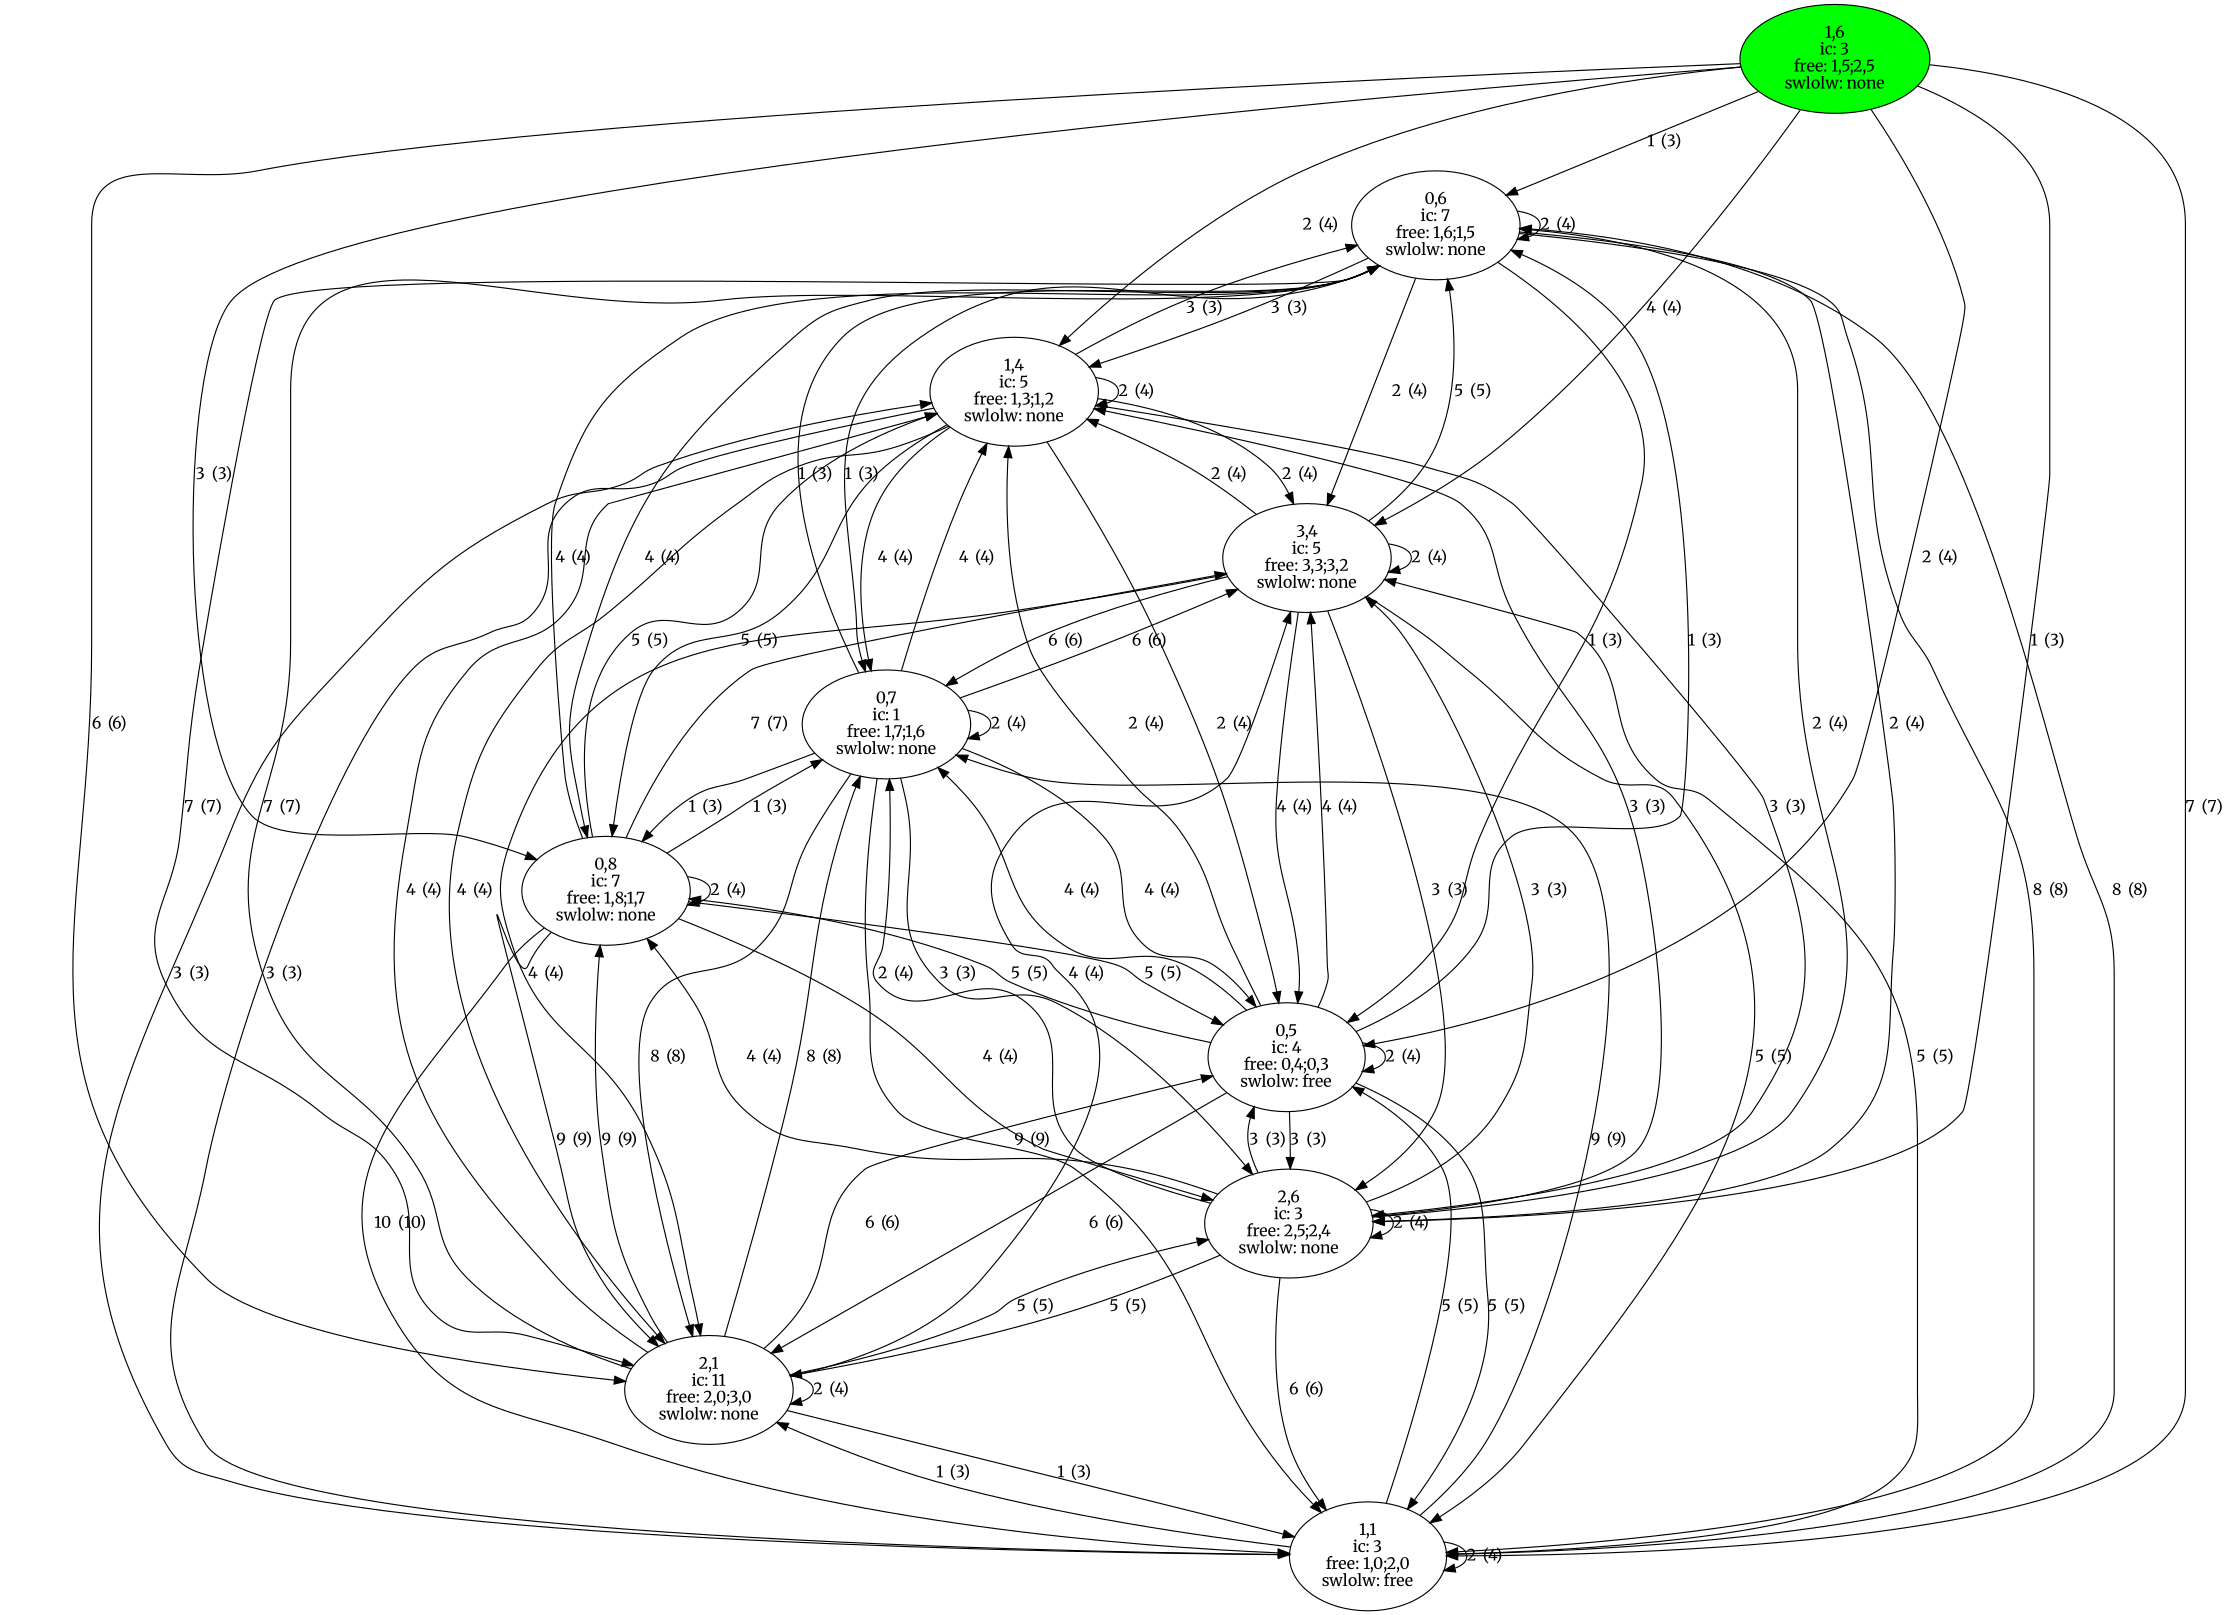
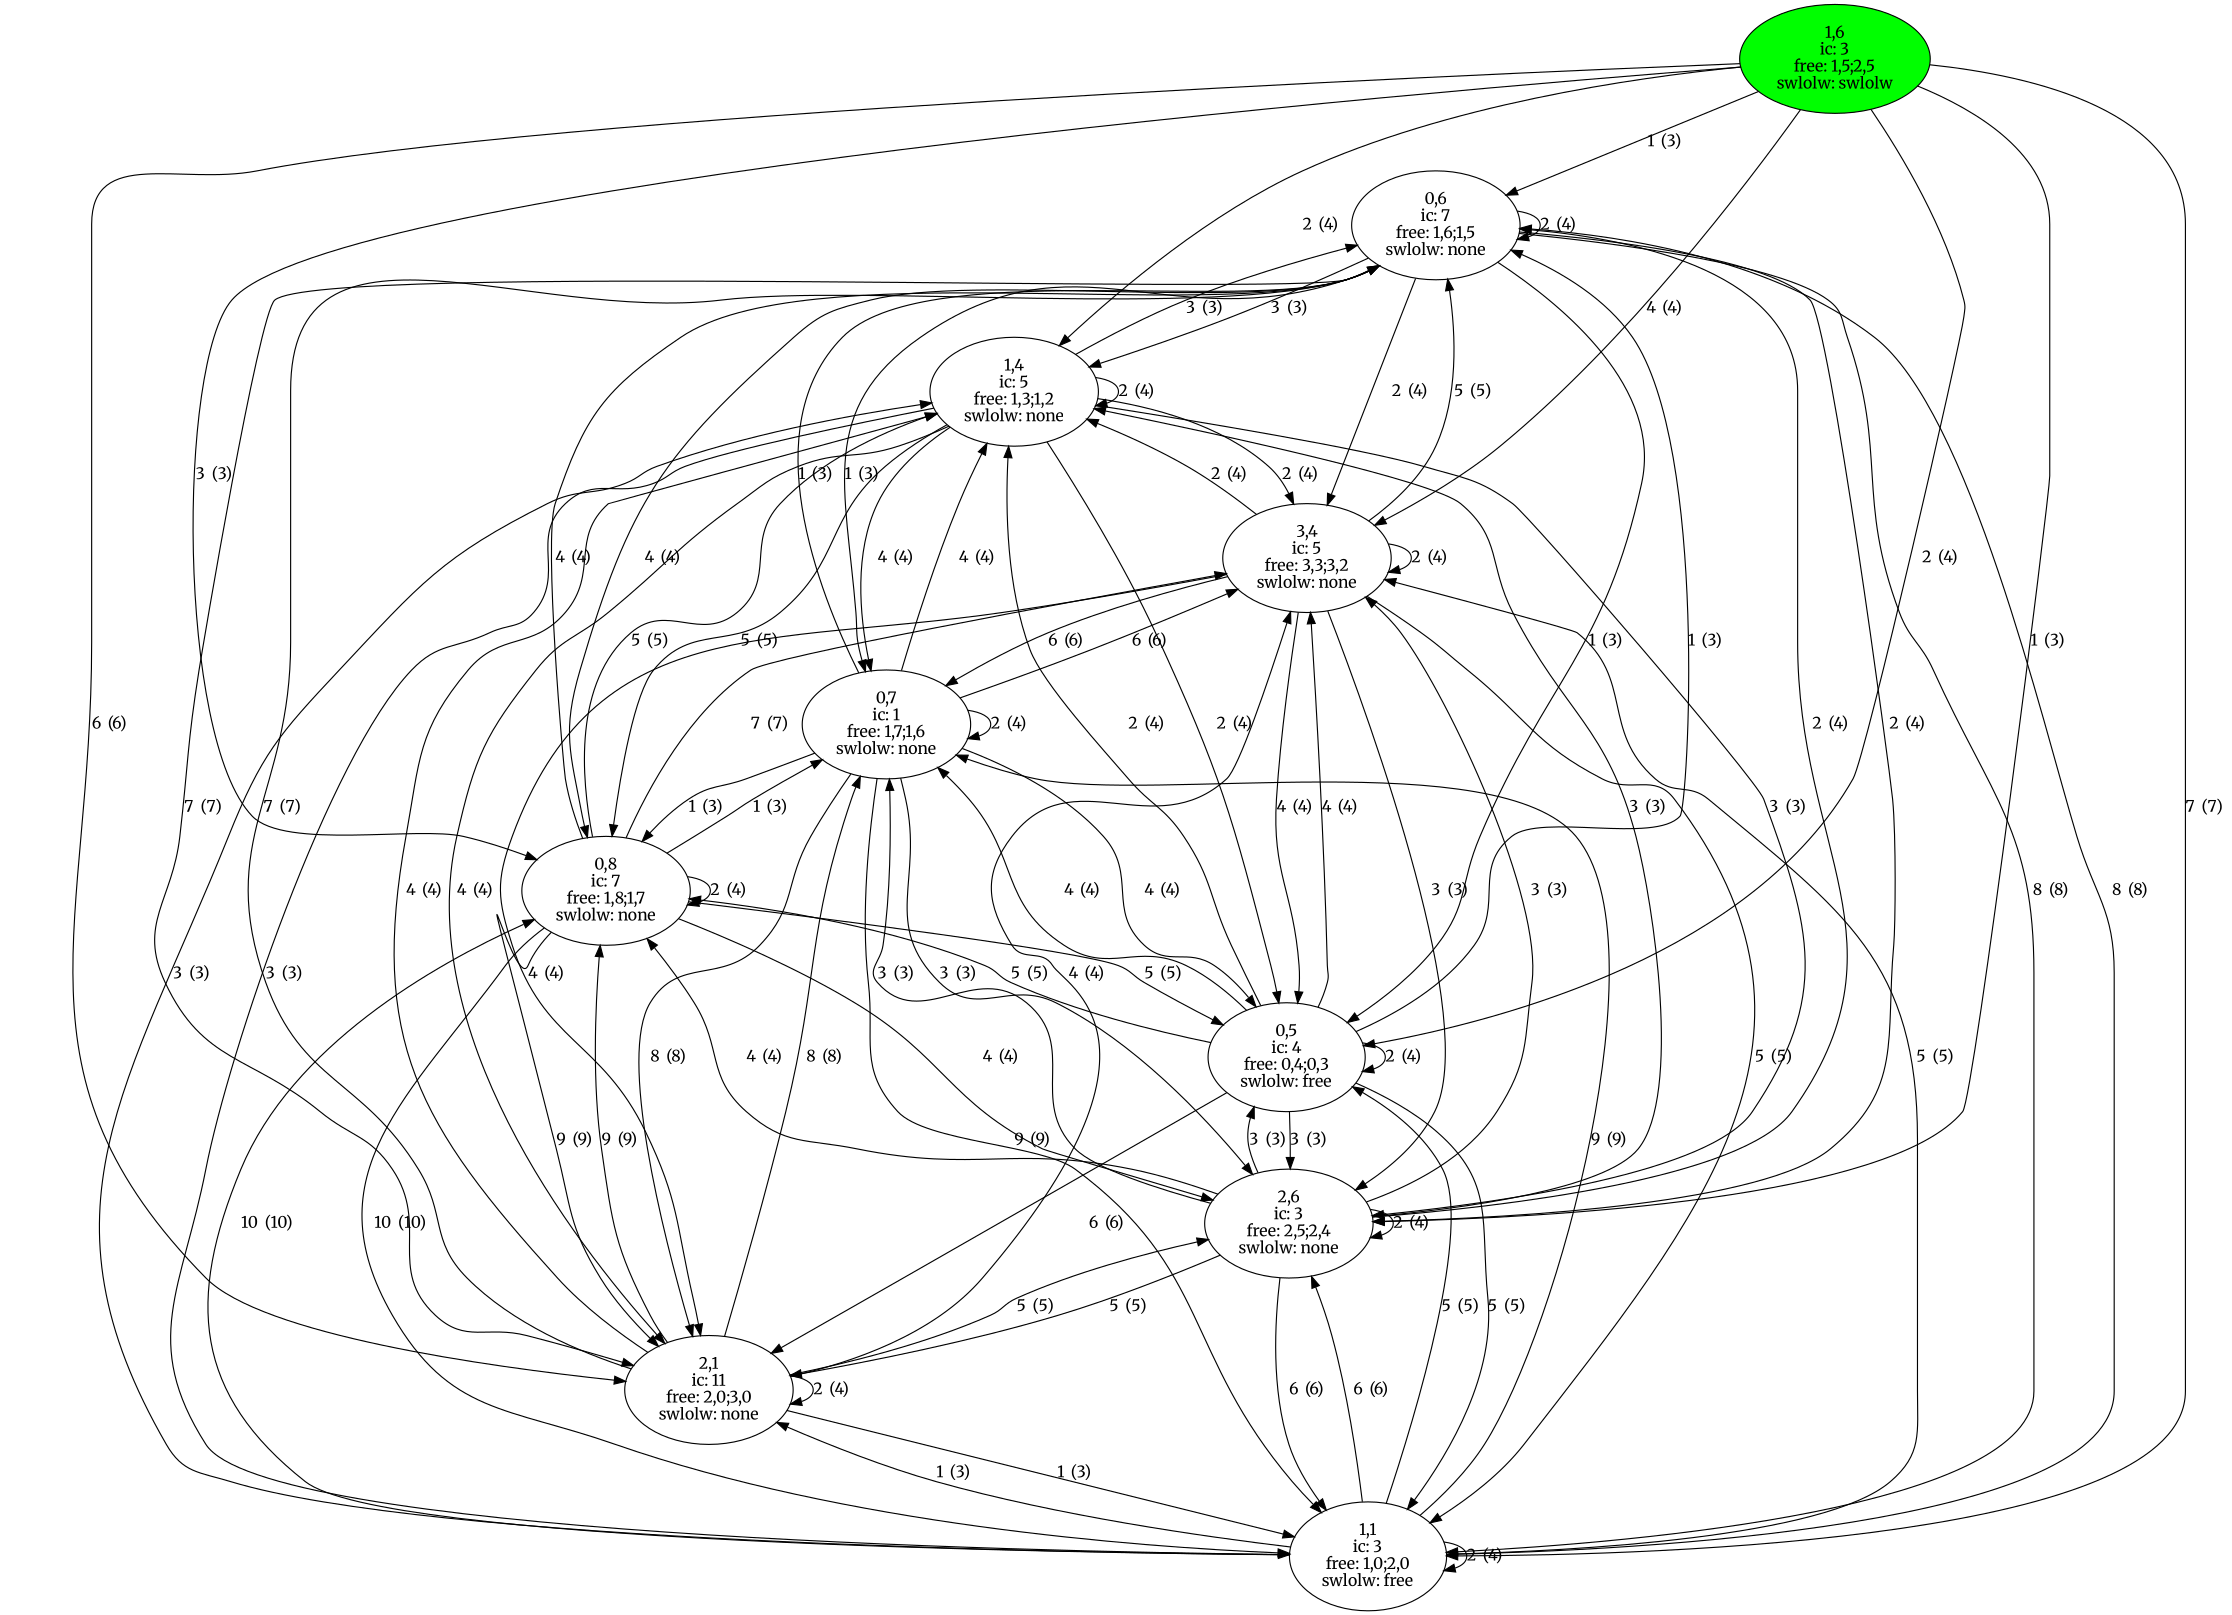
(1835, 59) -> (1835, 59)
(898, 974) -> (898, 974)
(930, 1148) -> none
none -> (1345, 1393)
none -> (273, 1453)
